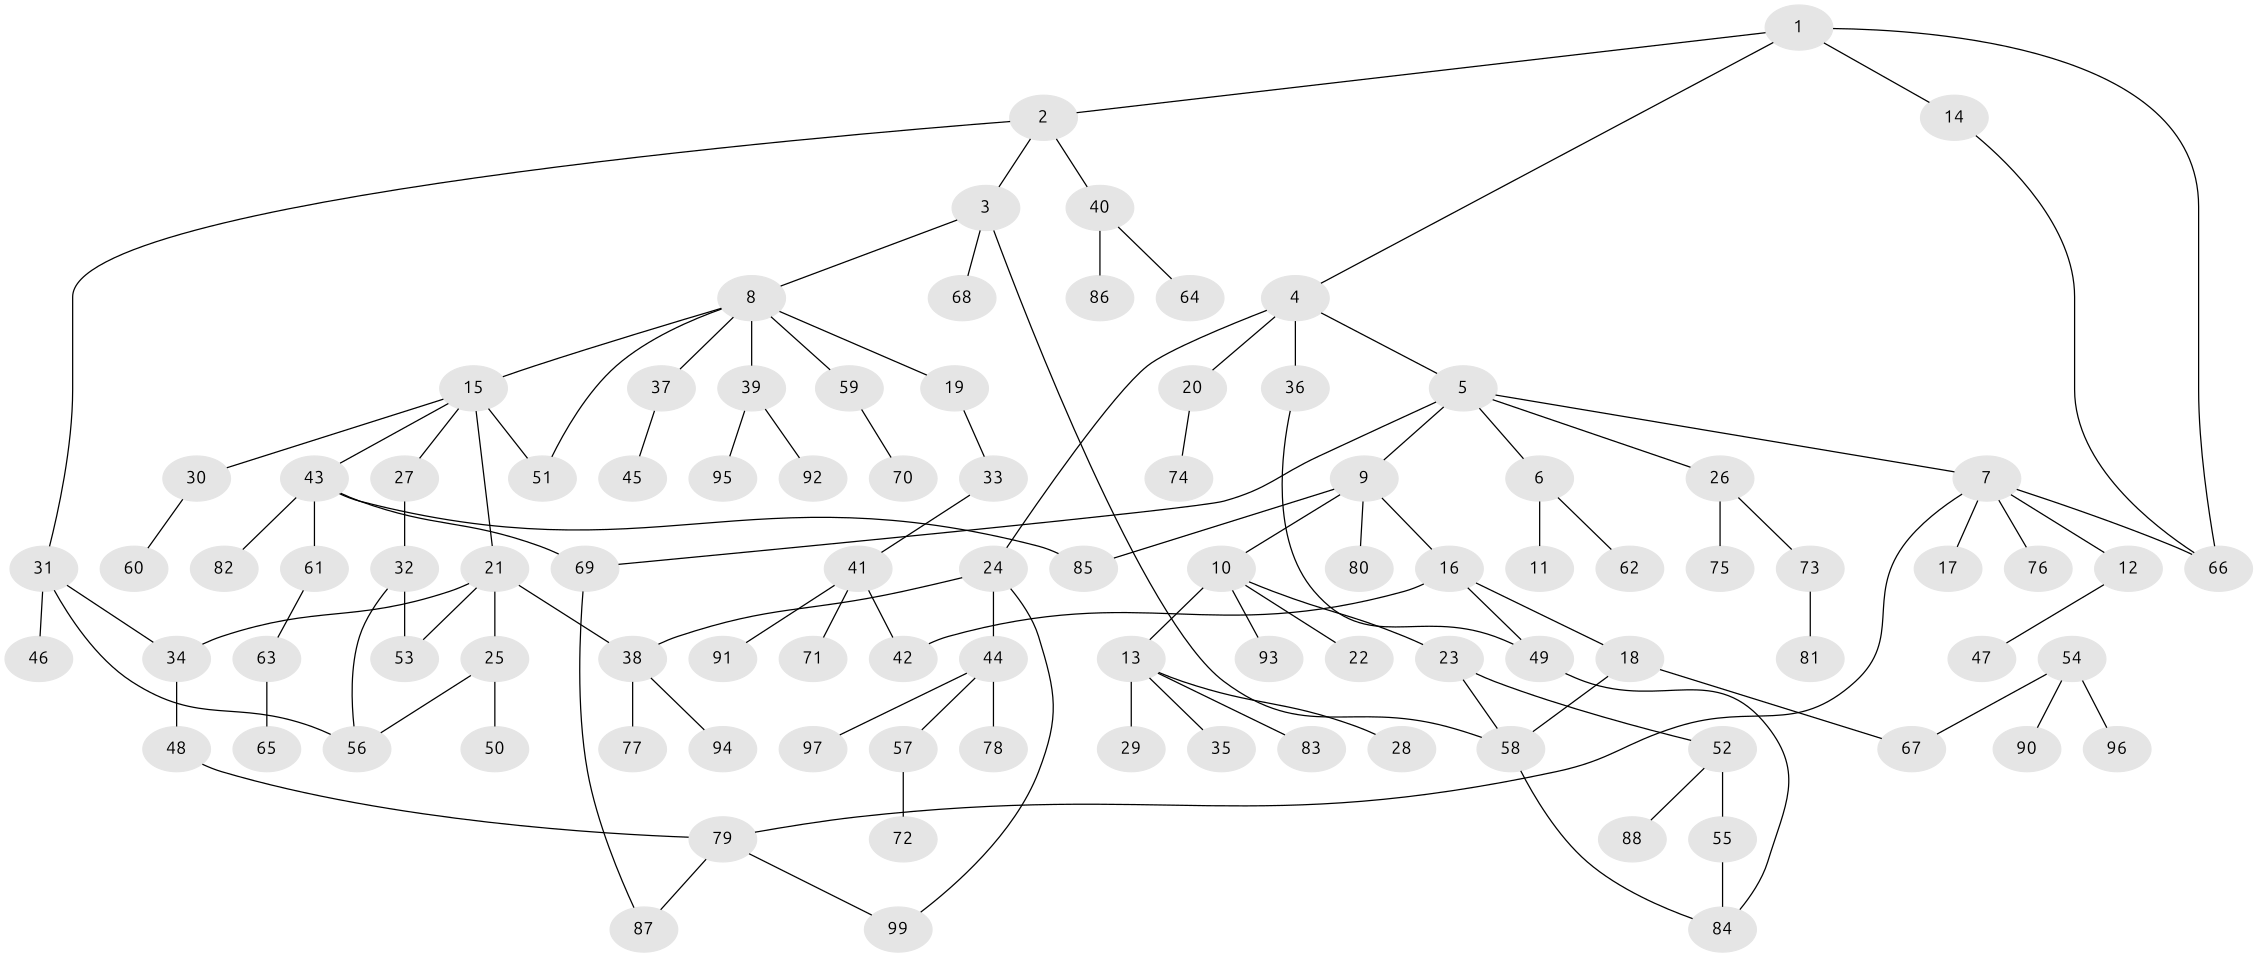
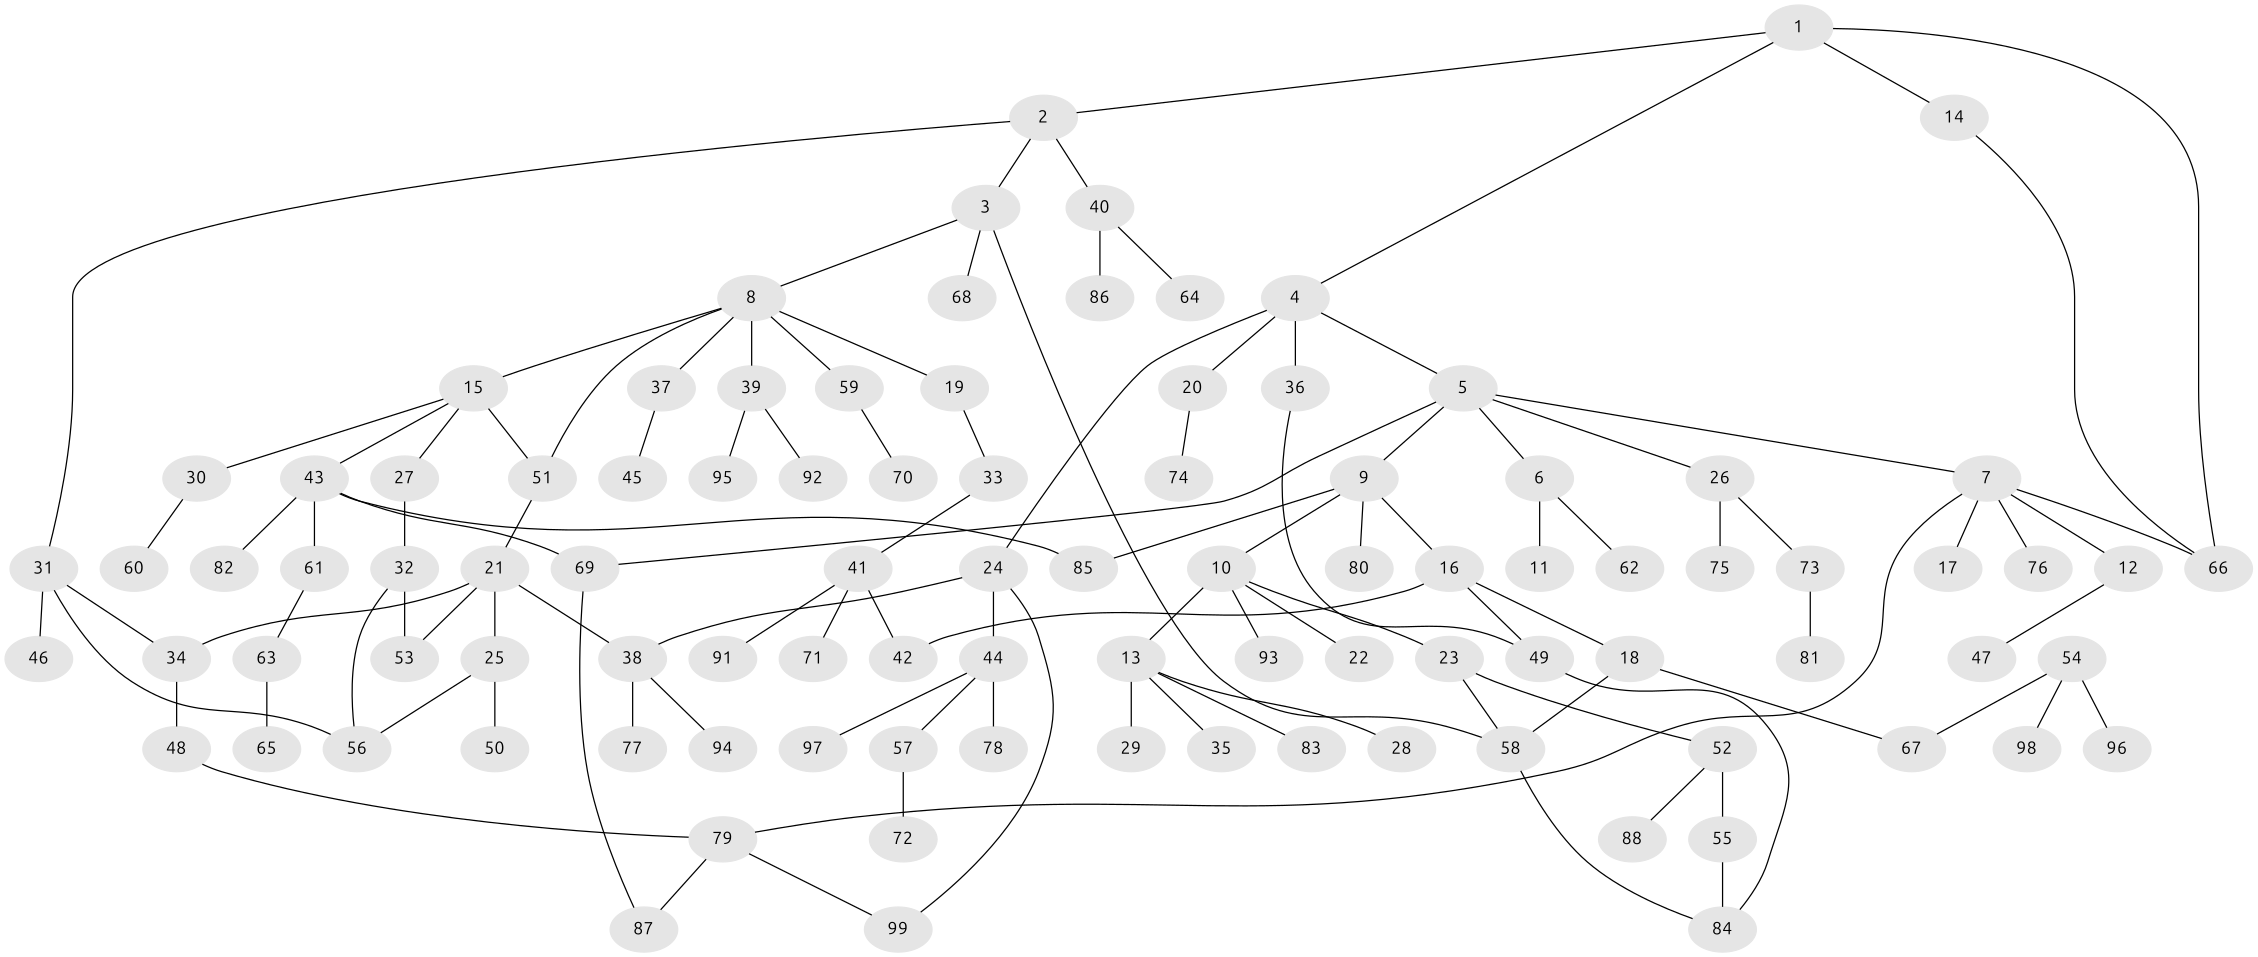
(484, 479) -> (521, 519)
(2027, 749) -> (2027, 749)
